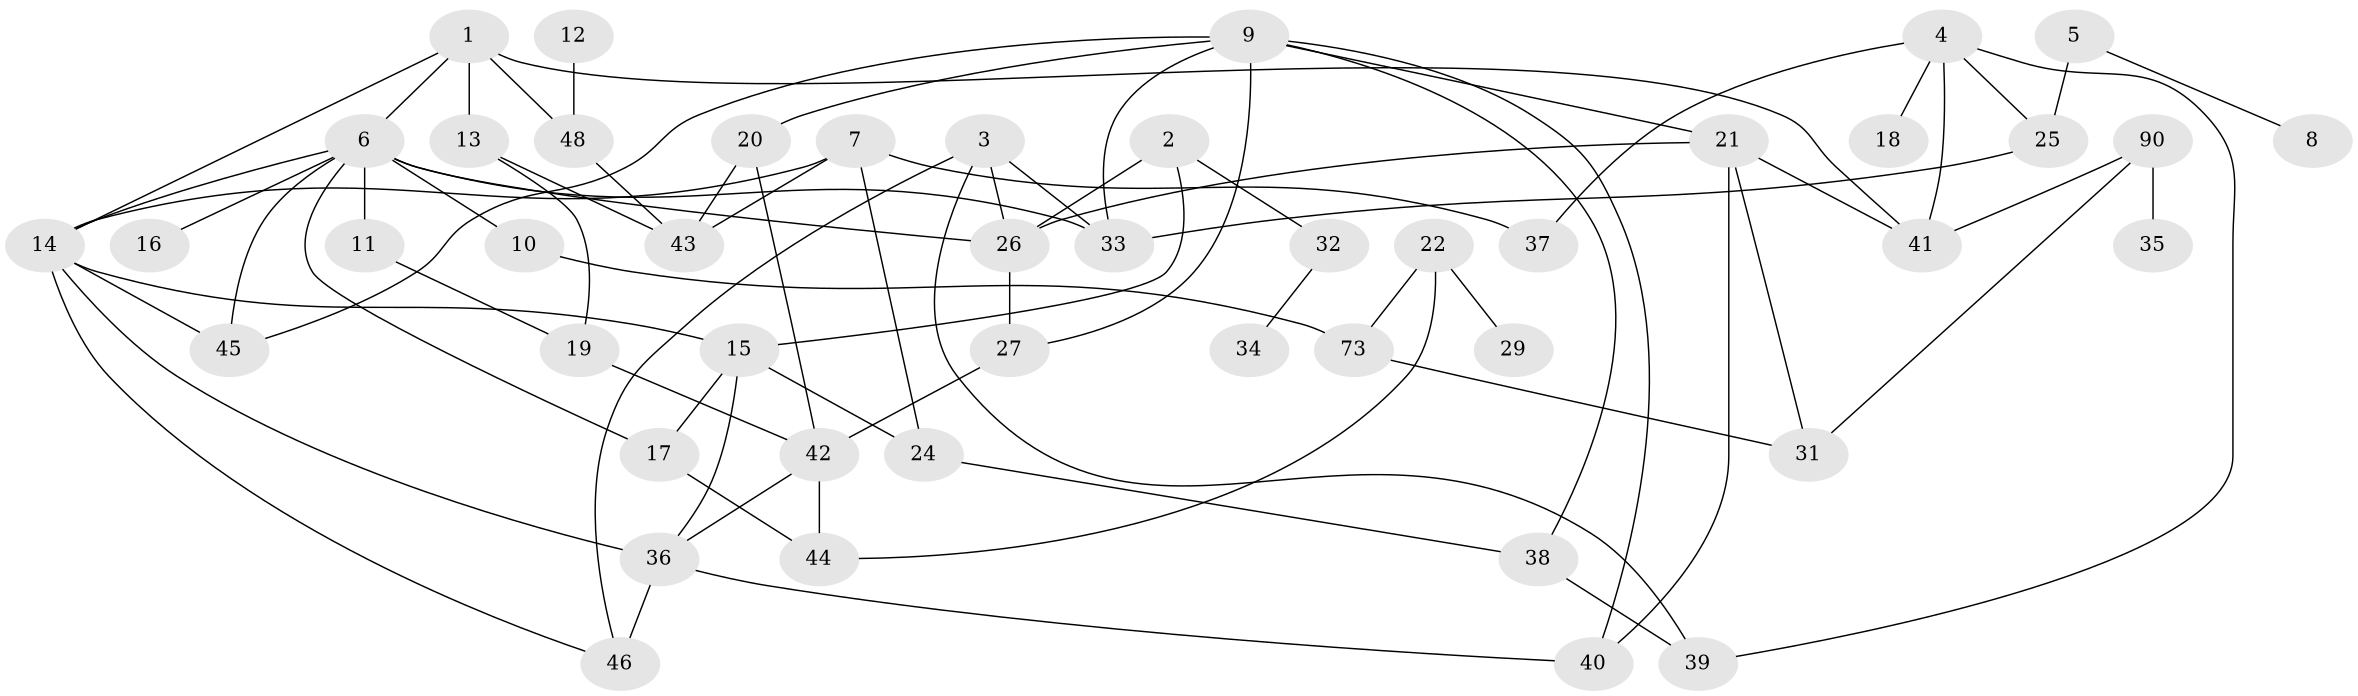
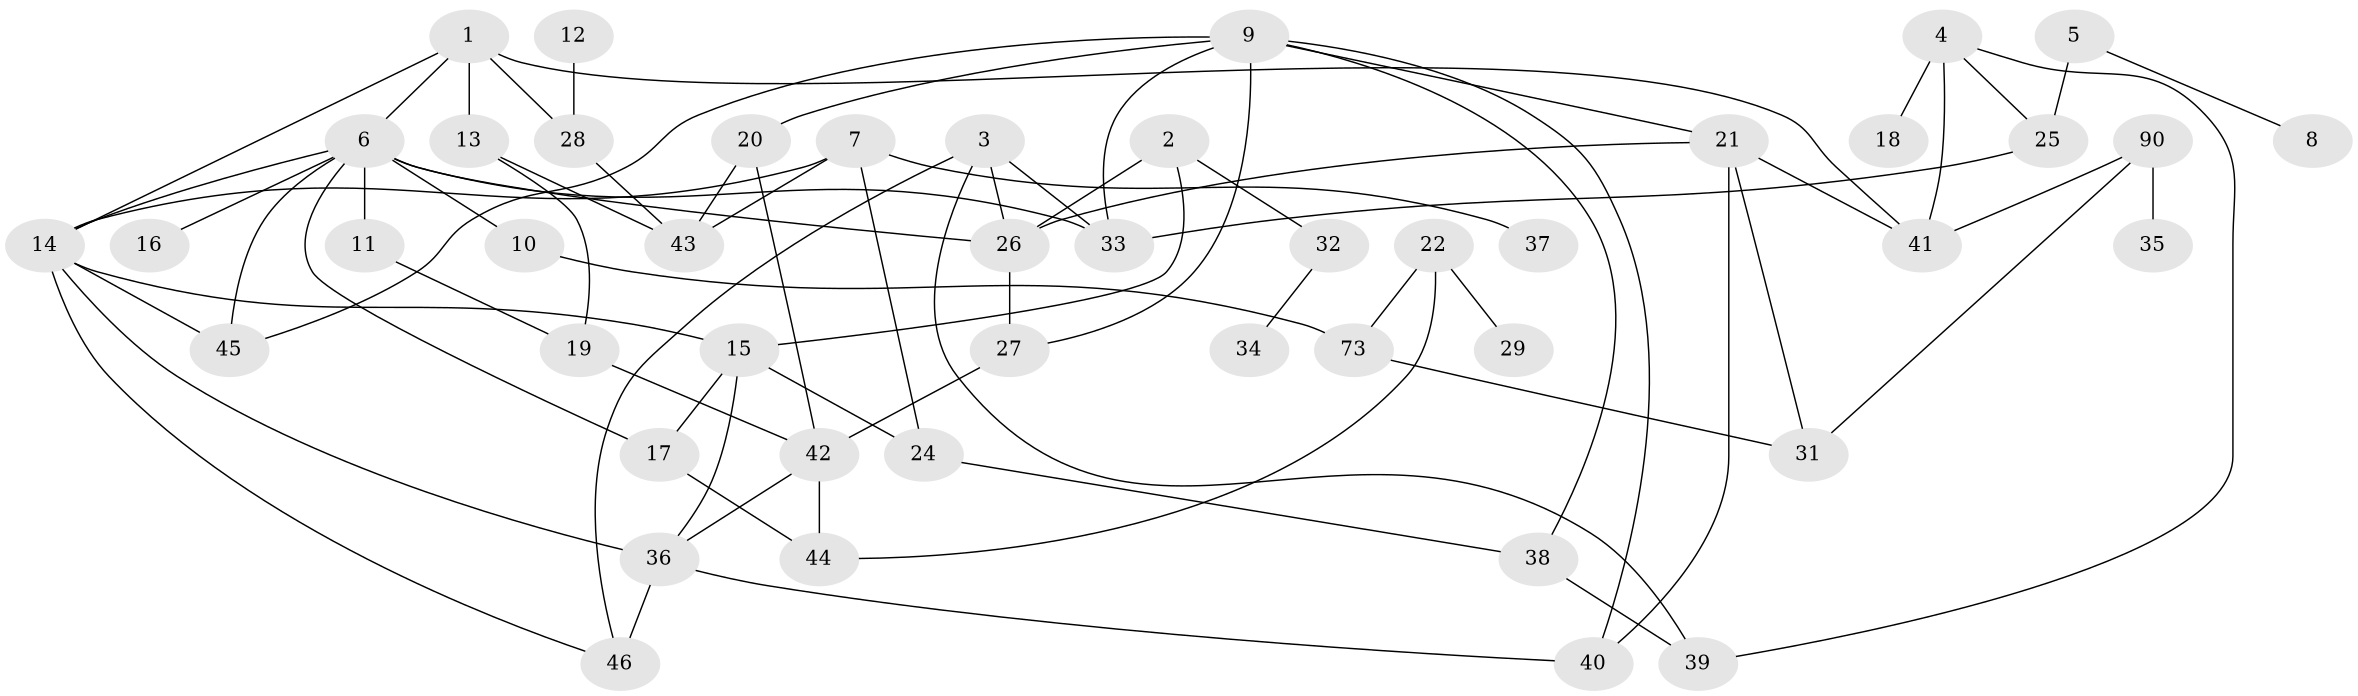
(1730, 90) -> none
(574, 141) -> (574, 141)
